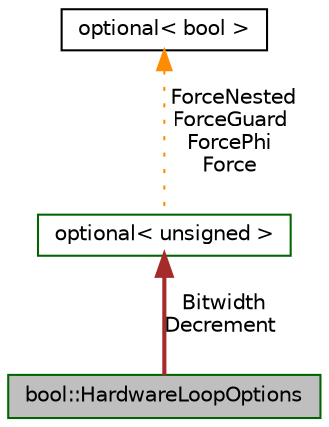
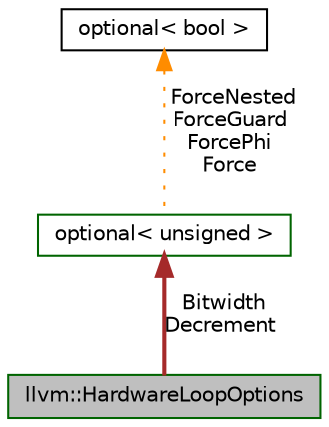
(164, 396) -> (164, 396)
